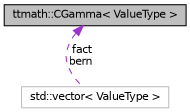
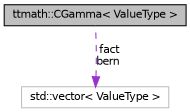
(67, 62) -> (96, 51)
